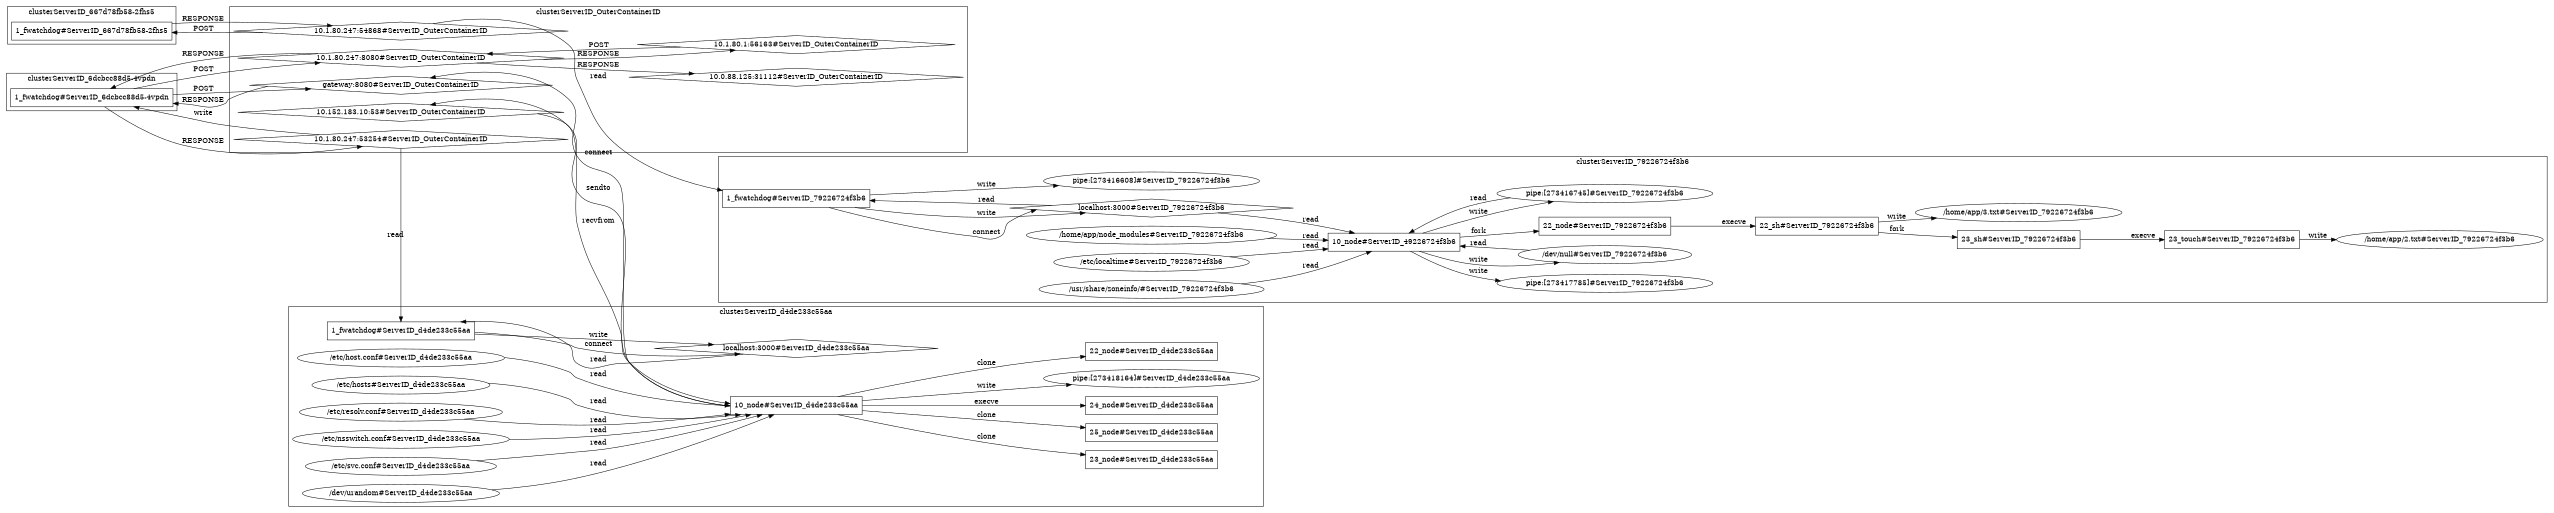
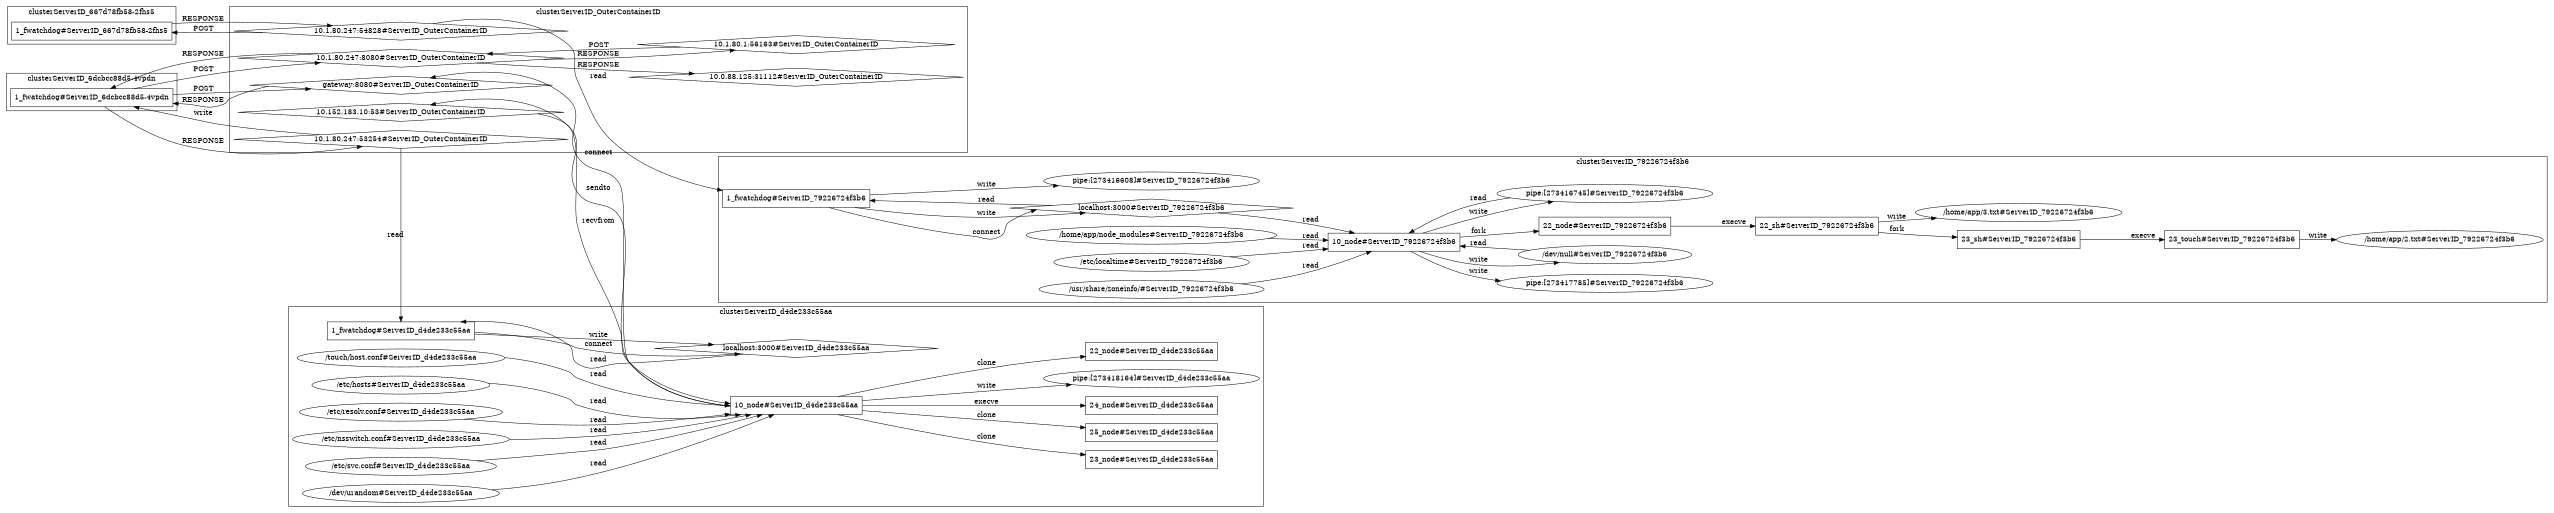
(401, 31) -> (401, 31)
(1394, 242) -> (1394, 242)
(401, 358) -> (401, 358)
